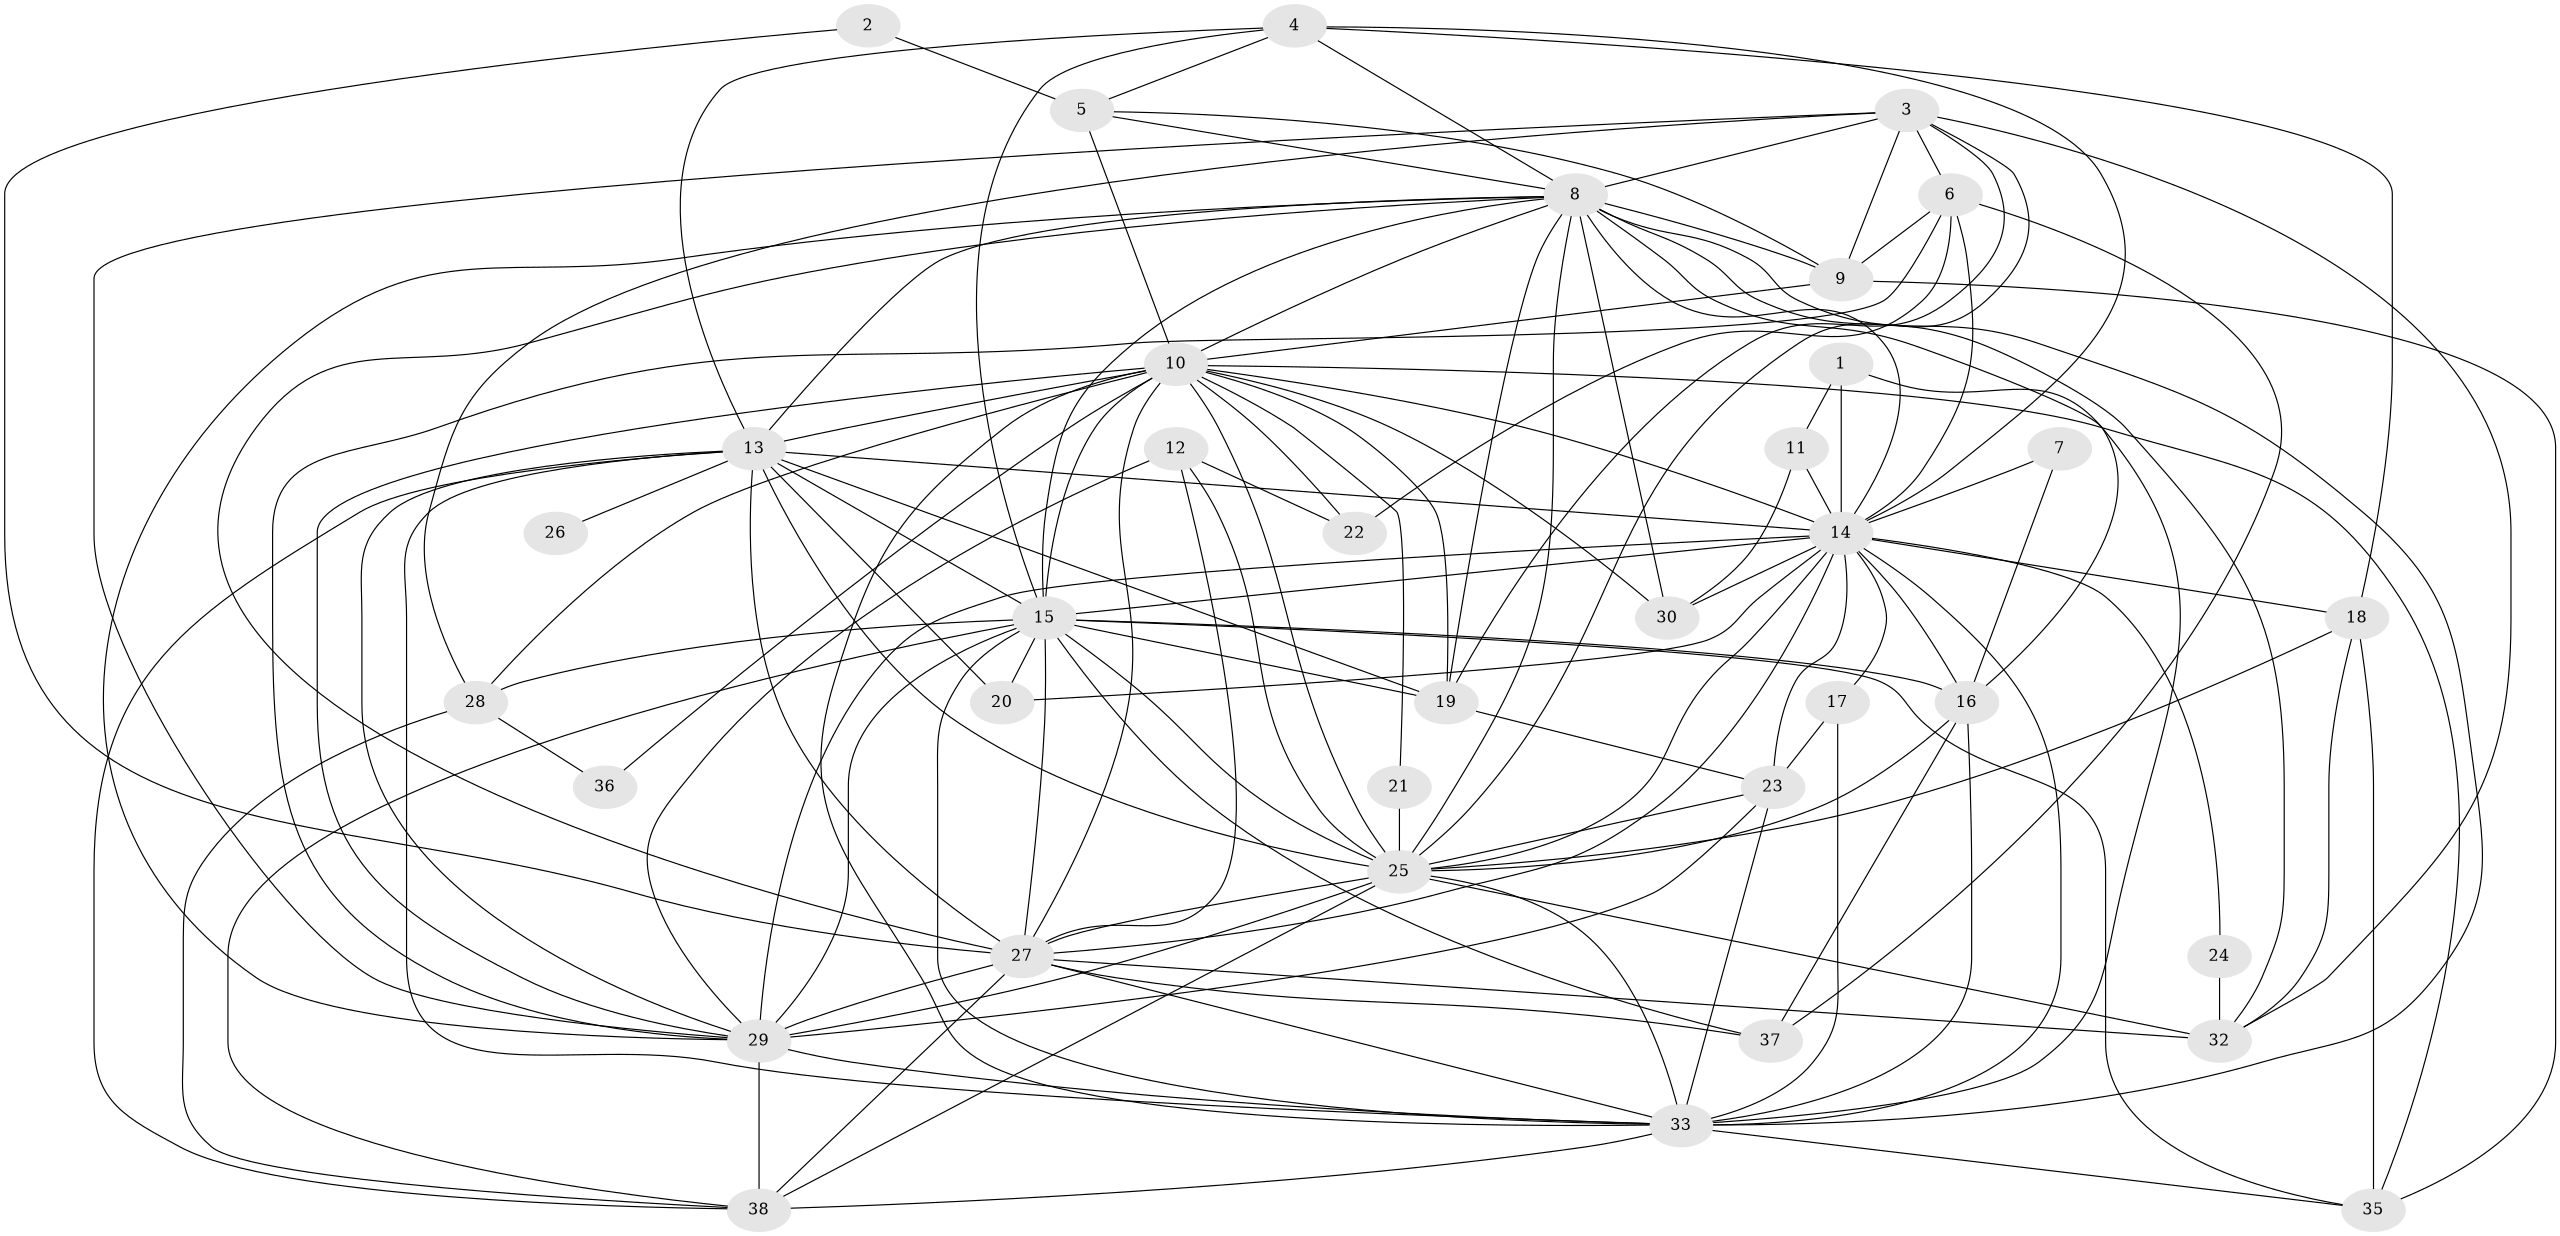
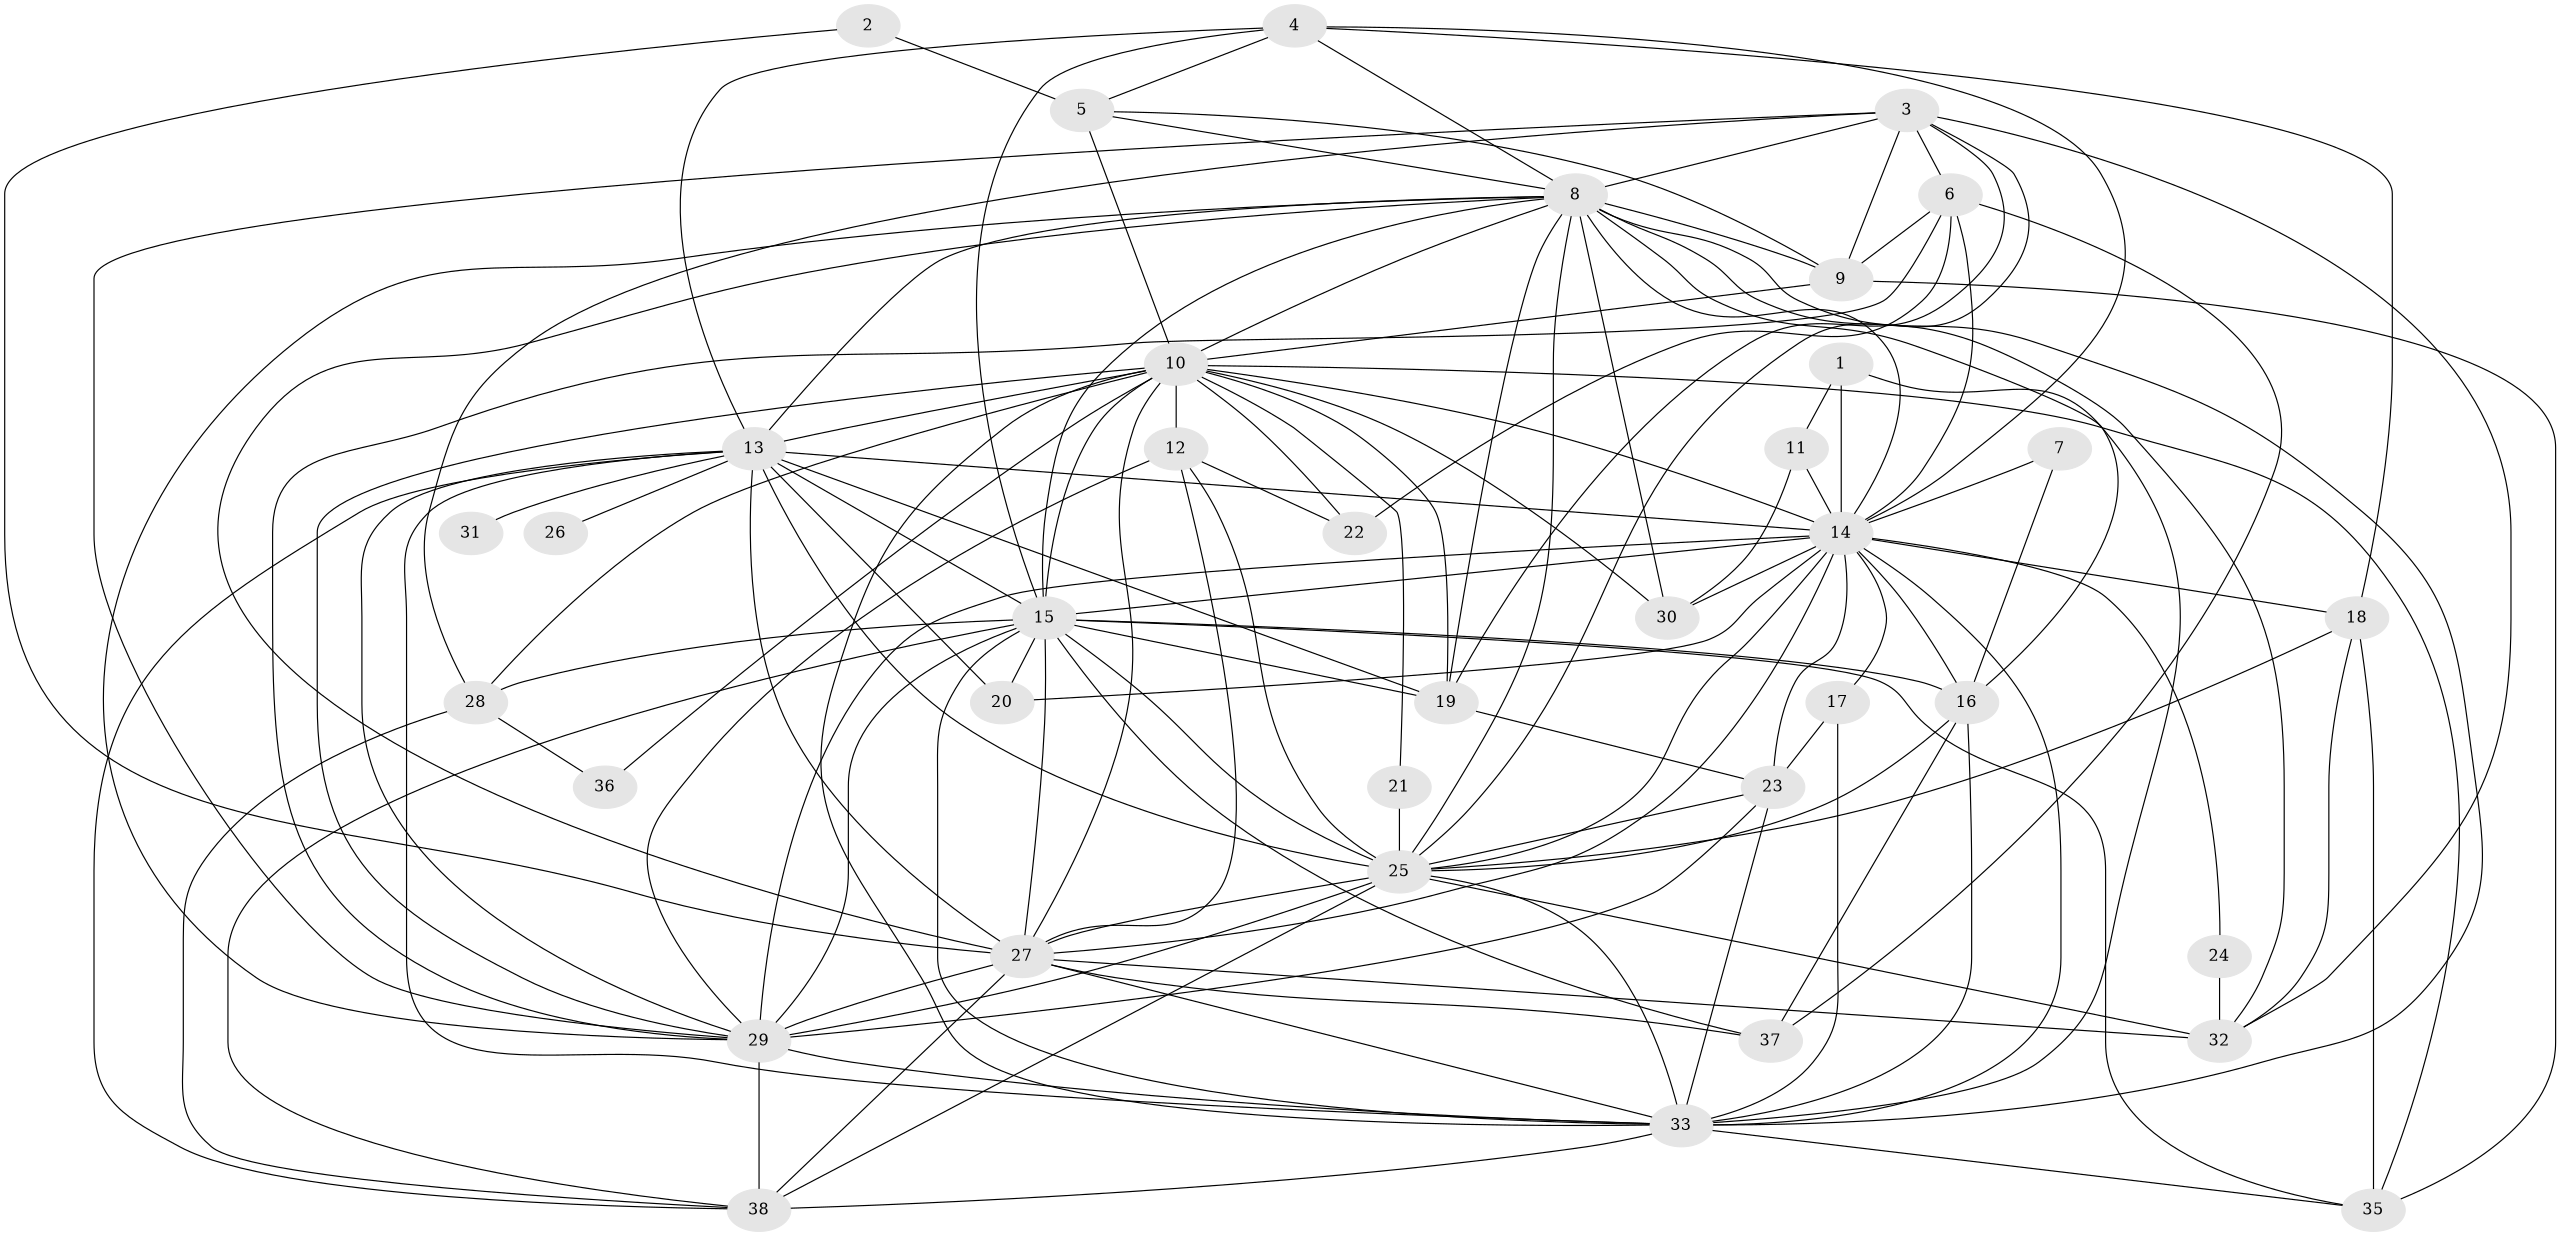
none -> (471, 533)
(1288, 618) -> (1176, 407)
